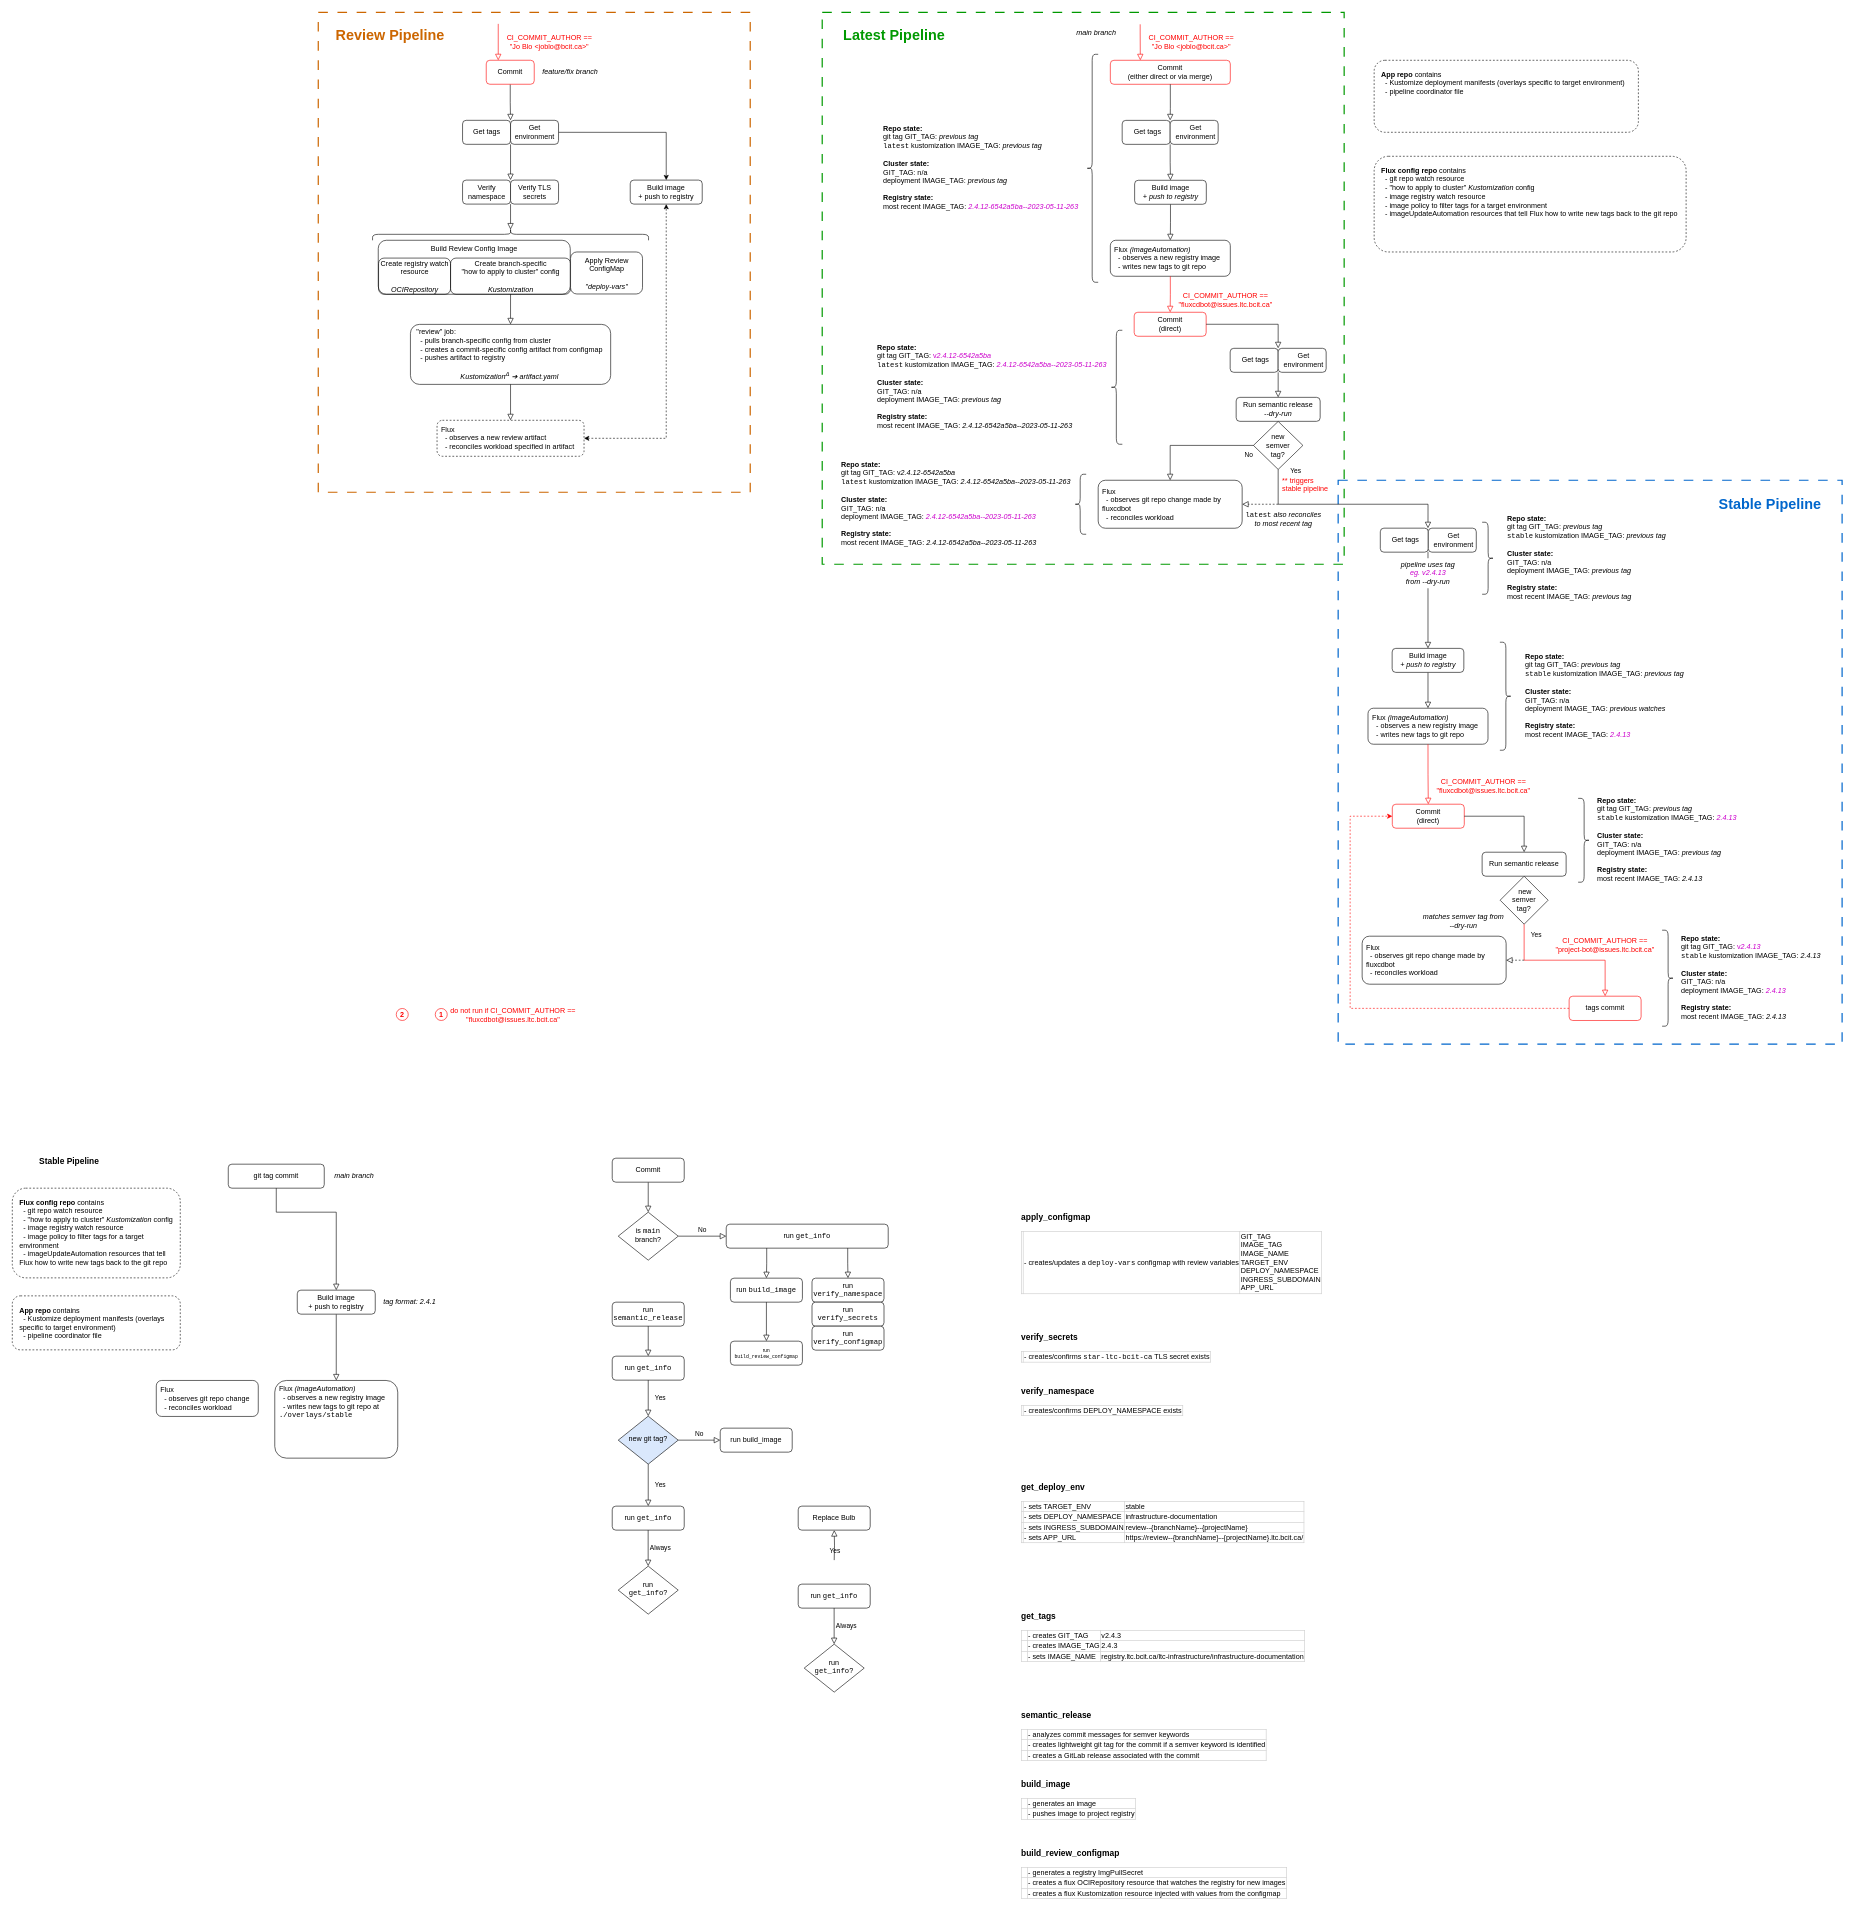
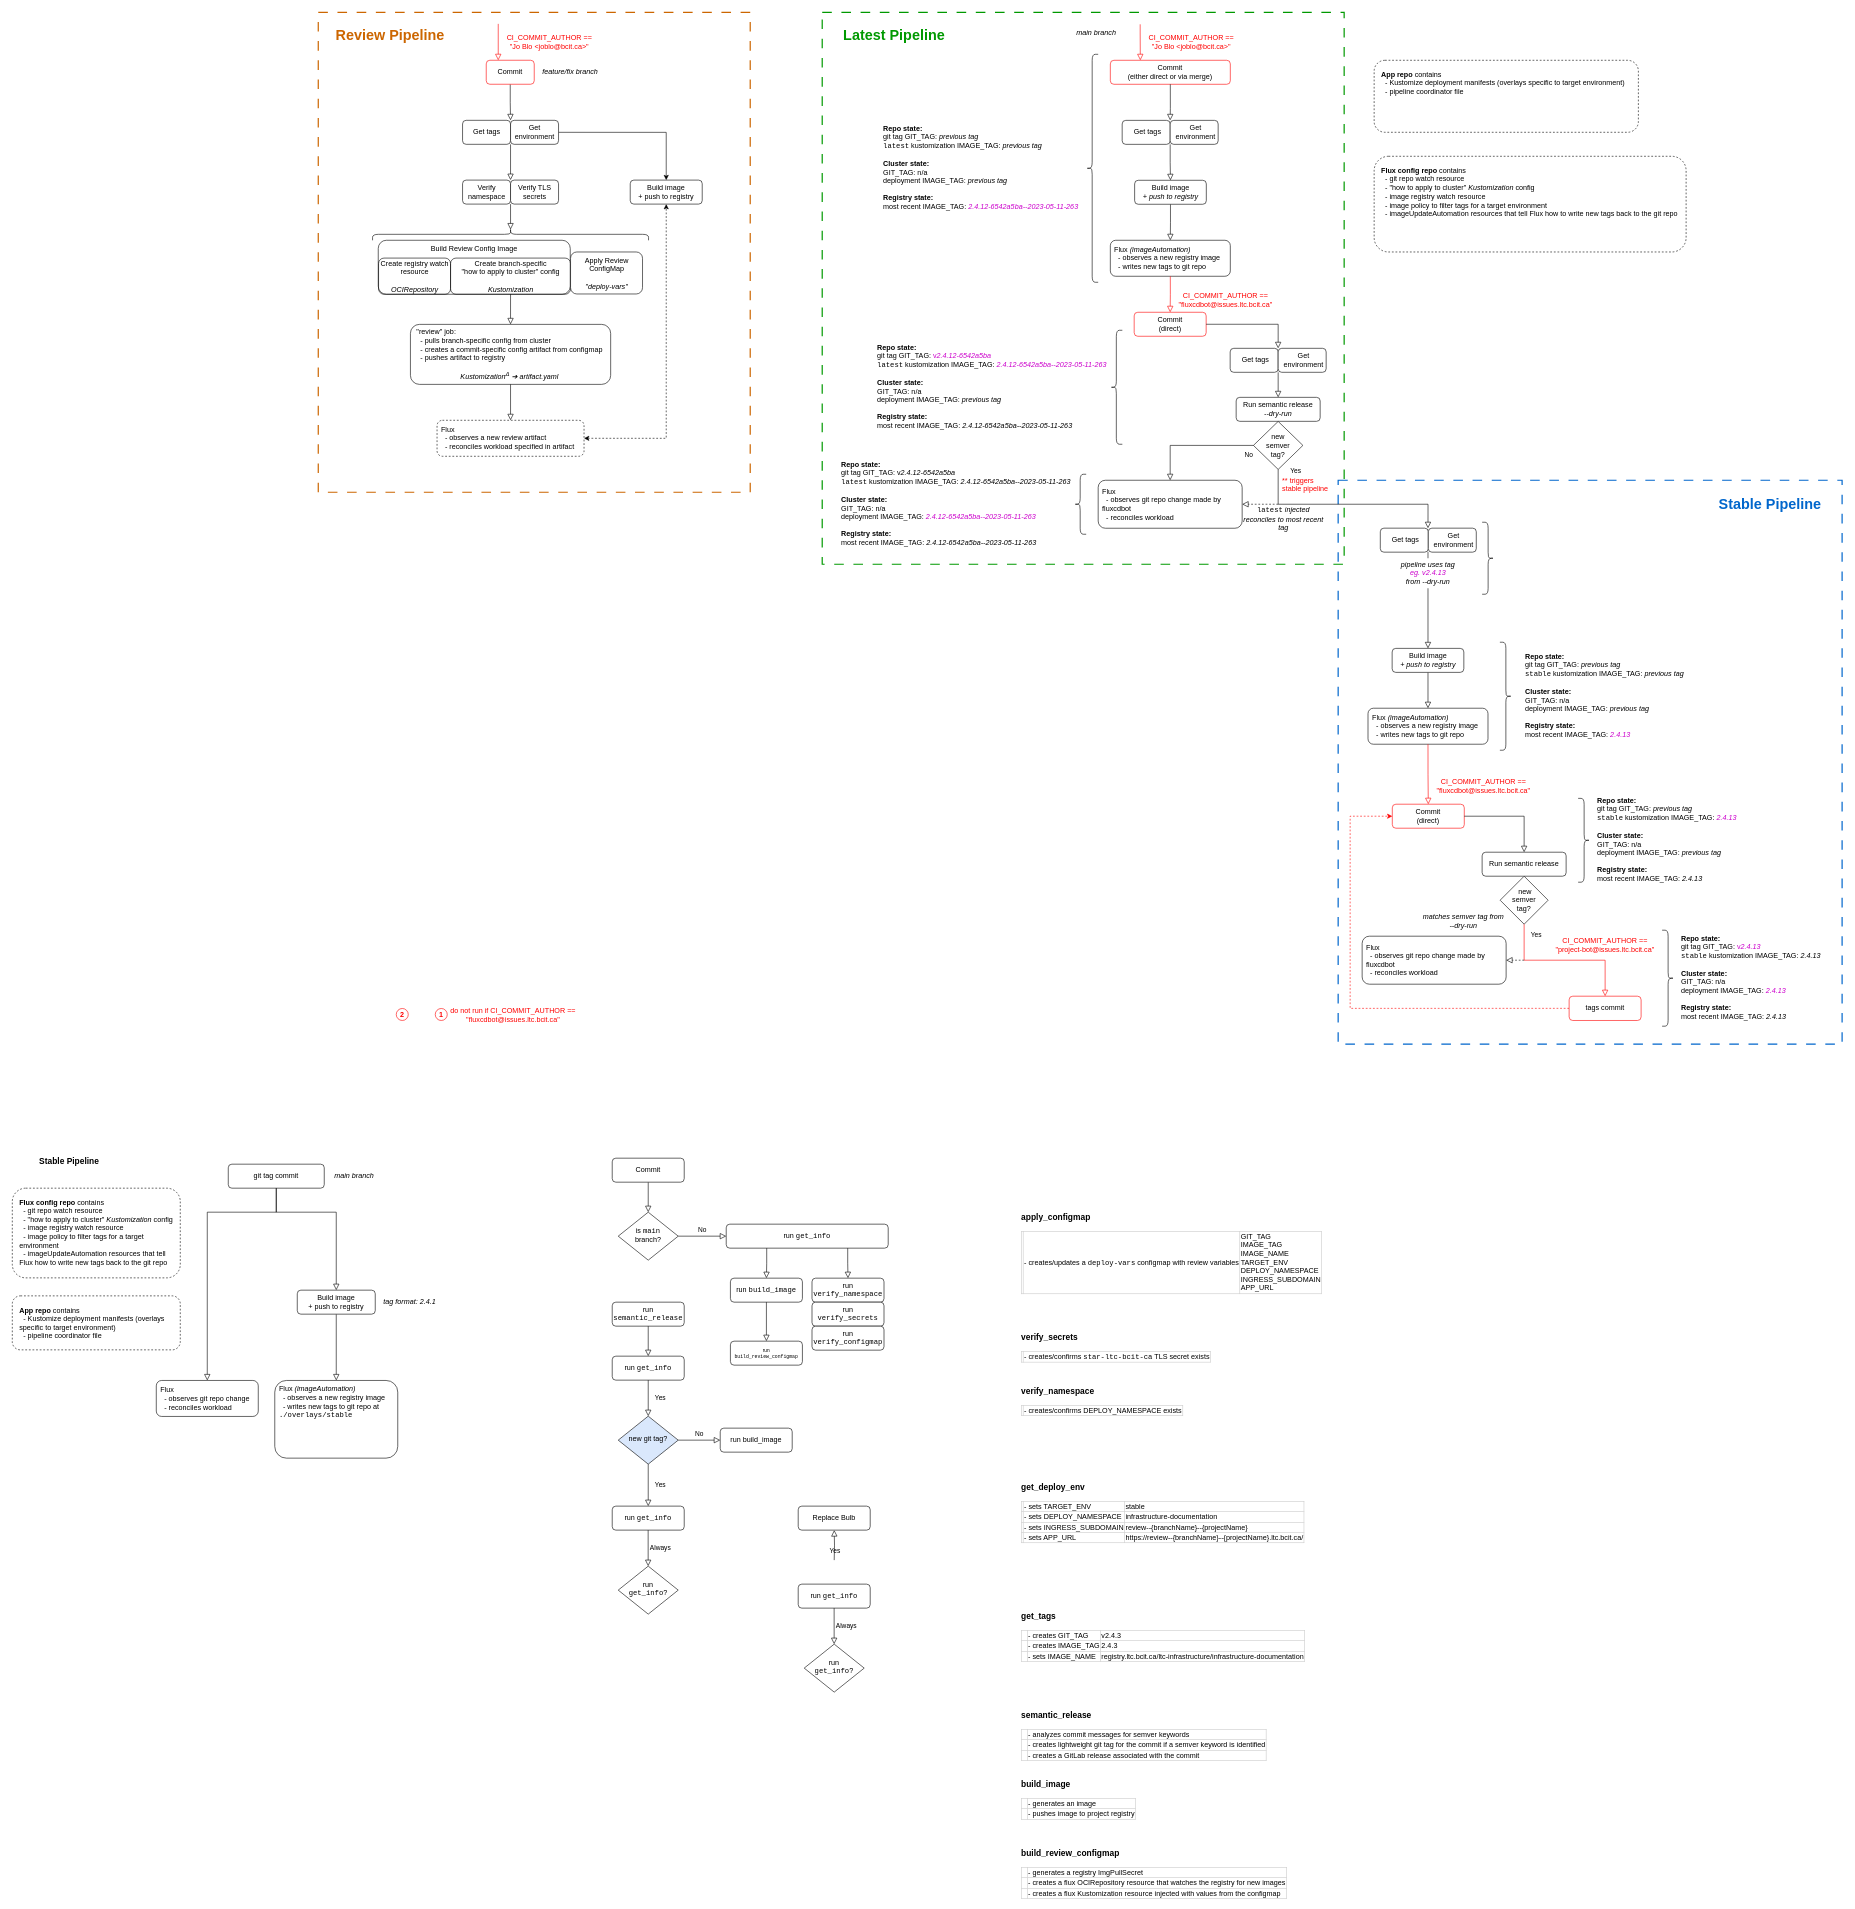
(1284, 519) -> (1284, 519)
(1590, 558) -> none
(1608, 687) -> (1608, 687)
none -> (207, 1259)
